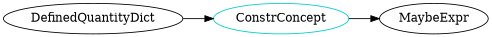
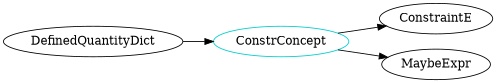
none -> (436, 19)
